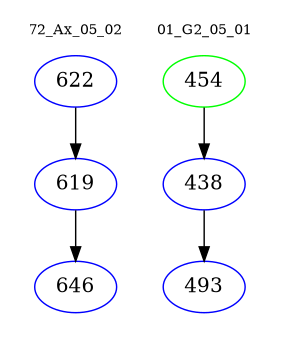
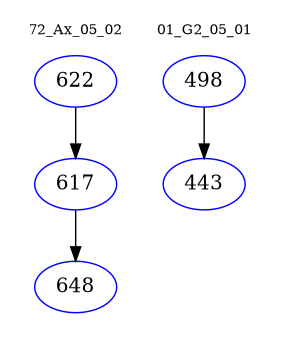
(204, 81) -> none
(76, 184) -> (76, 184)
(204, 184) -> (204, 81)
(76, 287) -> (76, 287)
(204, 287) -> (204, 184)
